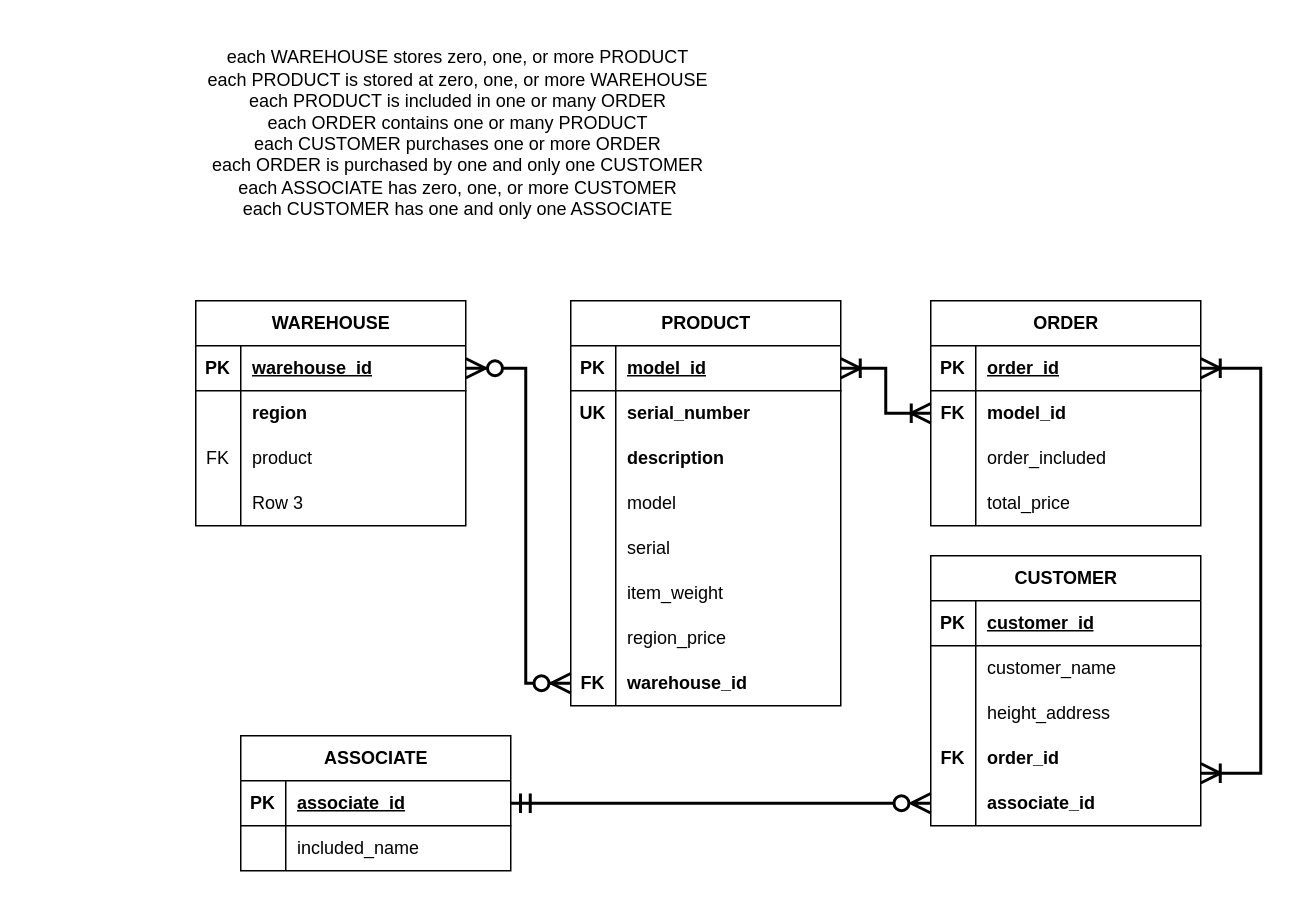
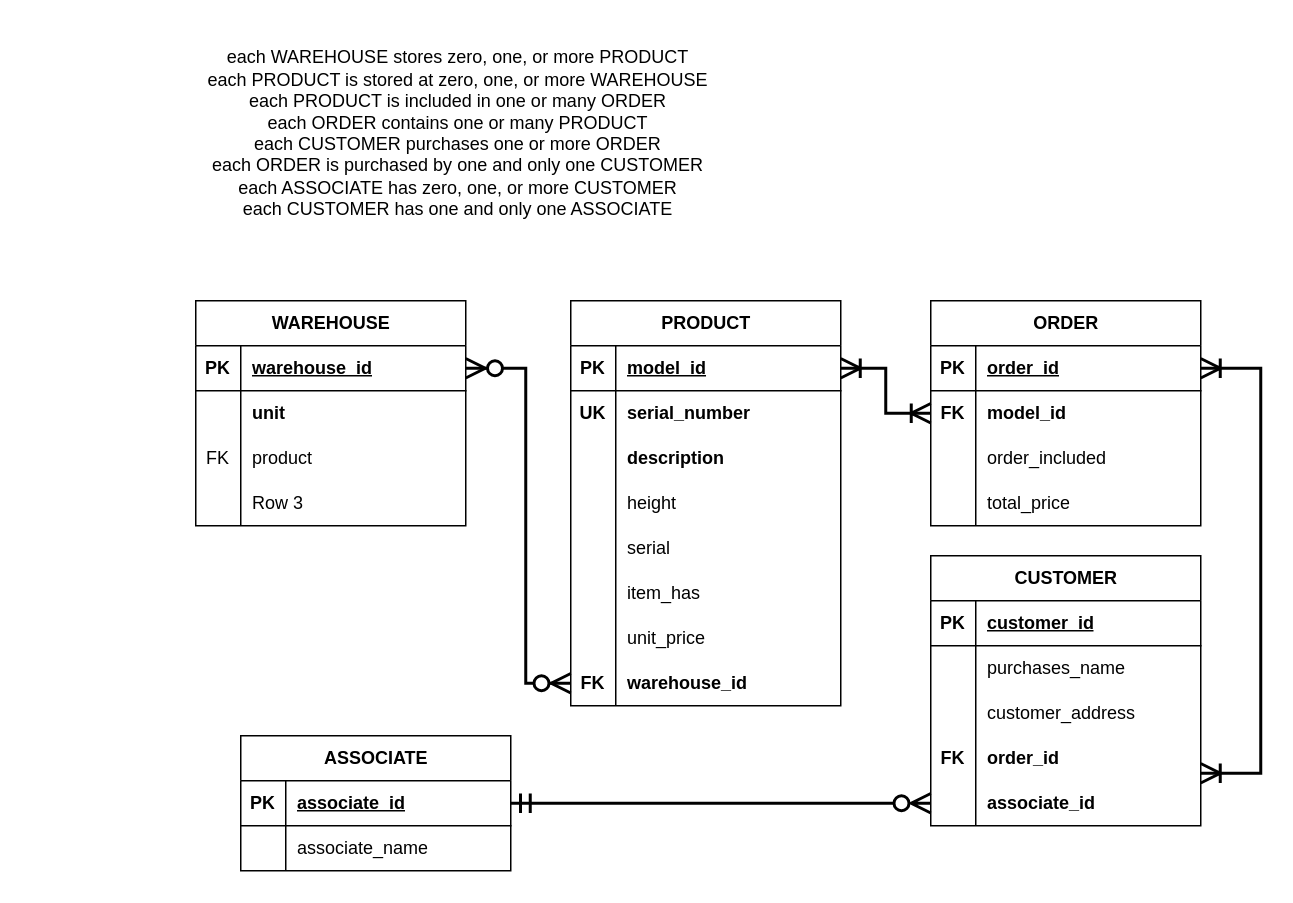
(281, 413) -> (271, 413)
(651, 503) -> (656, 503)
(679, 593) -> (666, 593)
(684, 638) -> (673, 638)
(1053, 668) -> (1058, 668)
(1056, 713) -> (1068, 713)
(359, 848) -> (366, 848)
